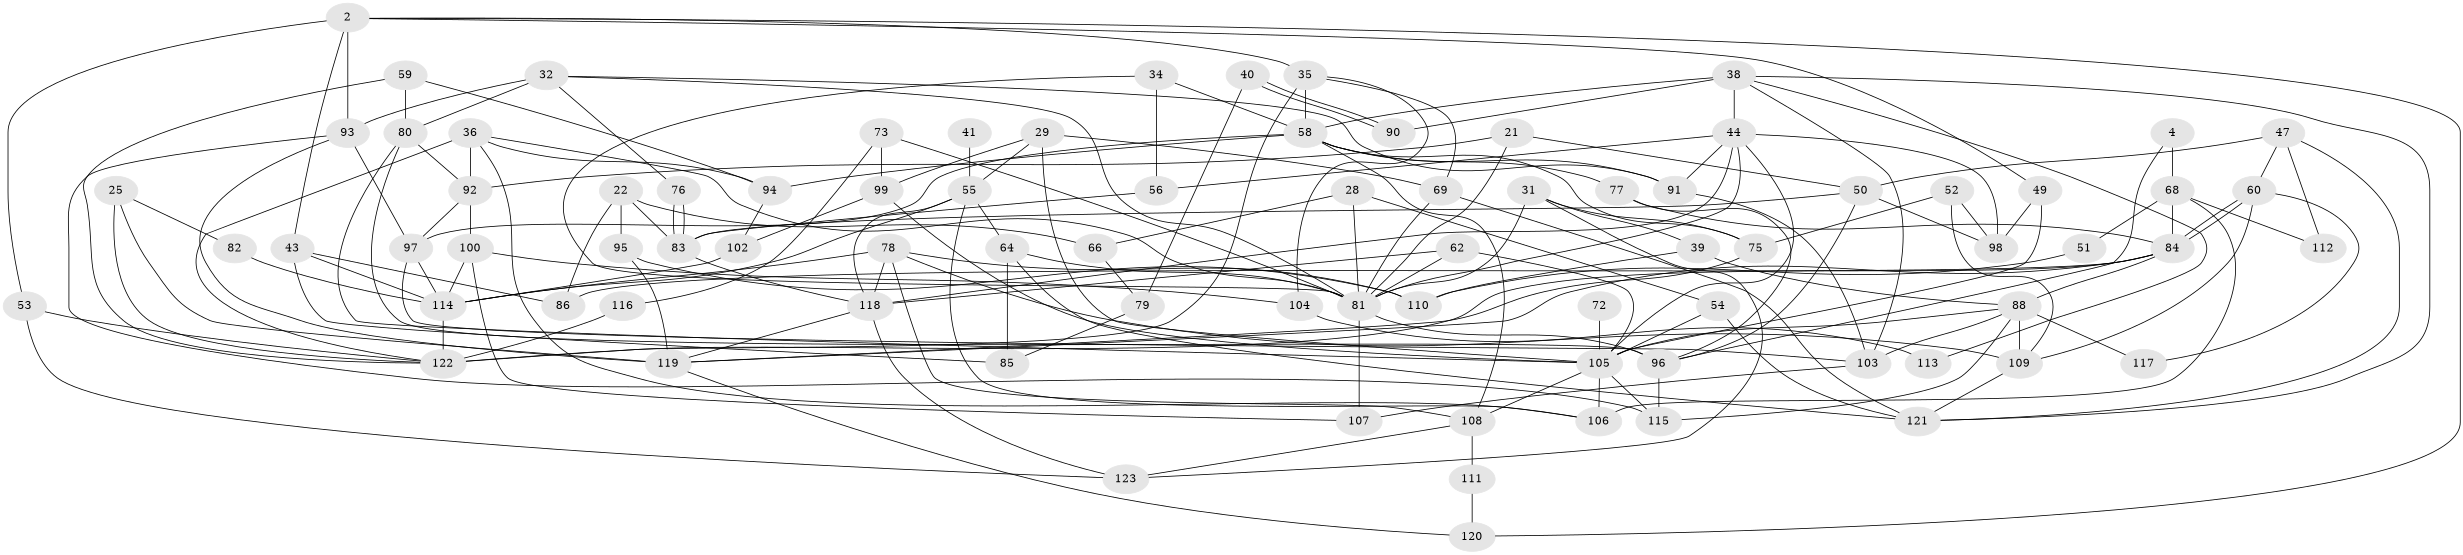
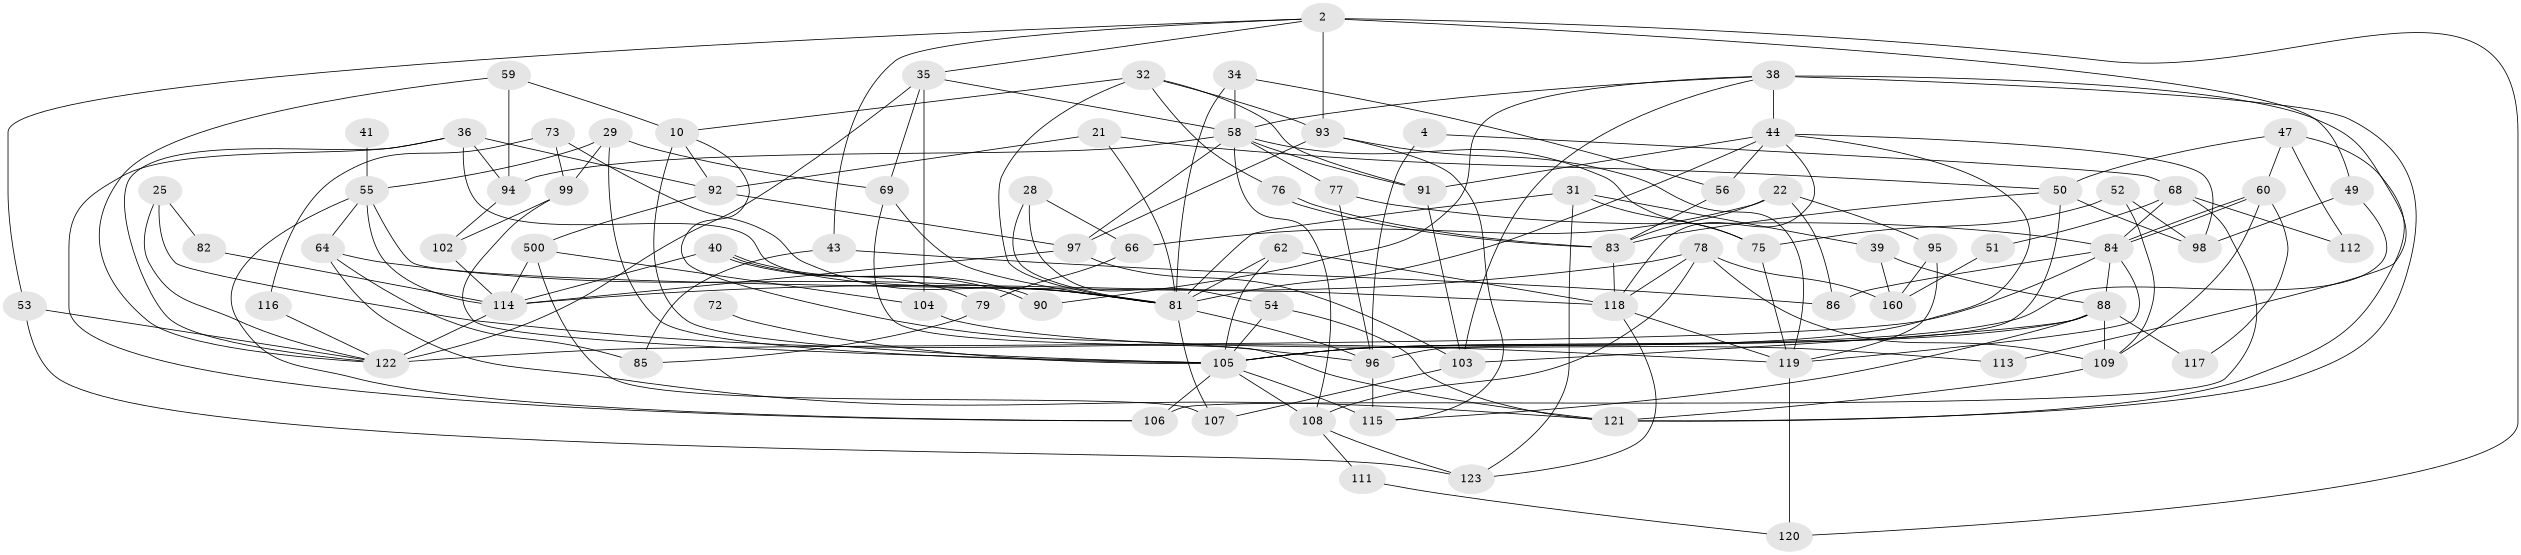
(406, 133) -> (677, 133)
(470, 248) -> (535, 248)
(367, 277) -> (636, 270)
(1418, 306) -> (1893, 306)
